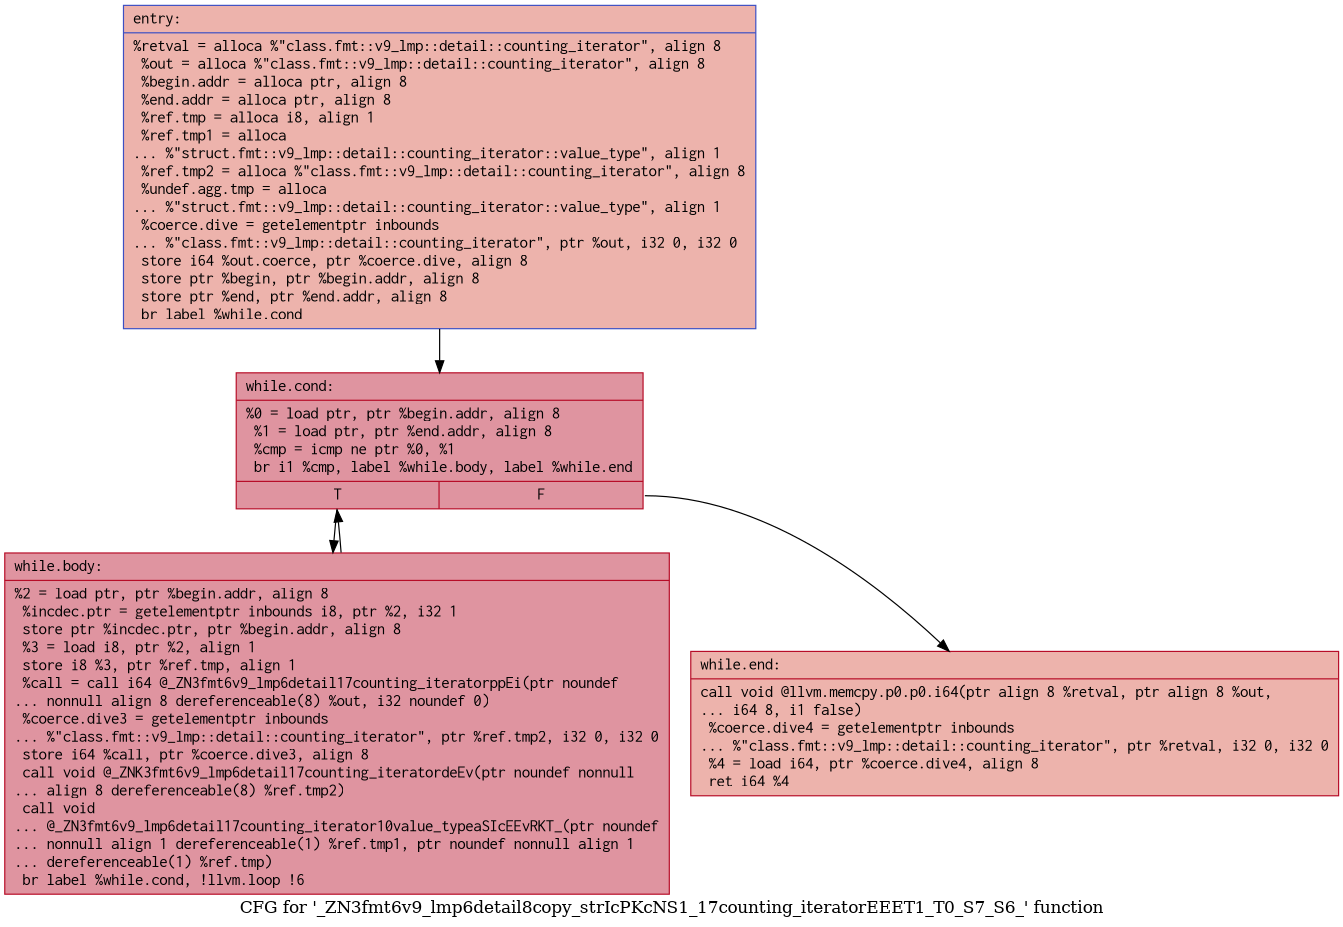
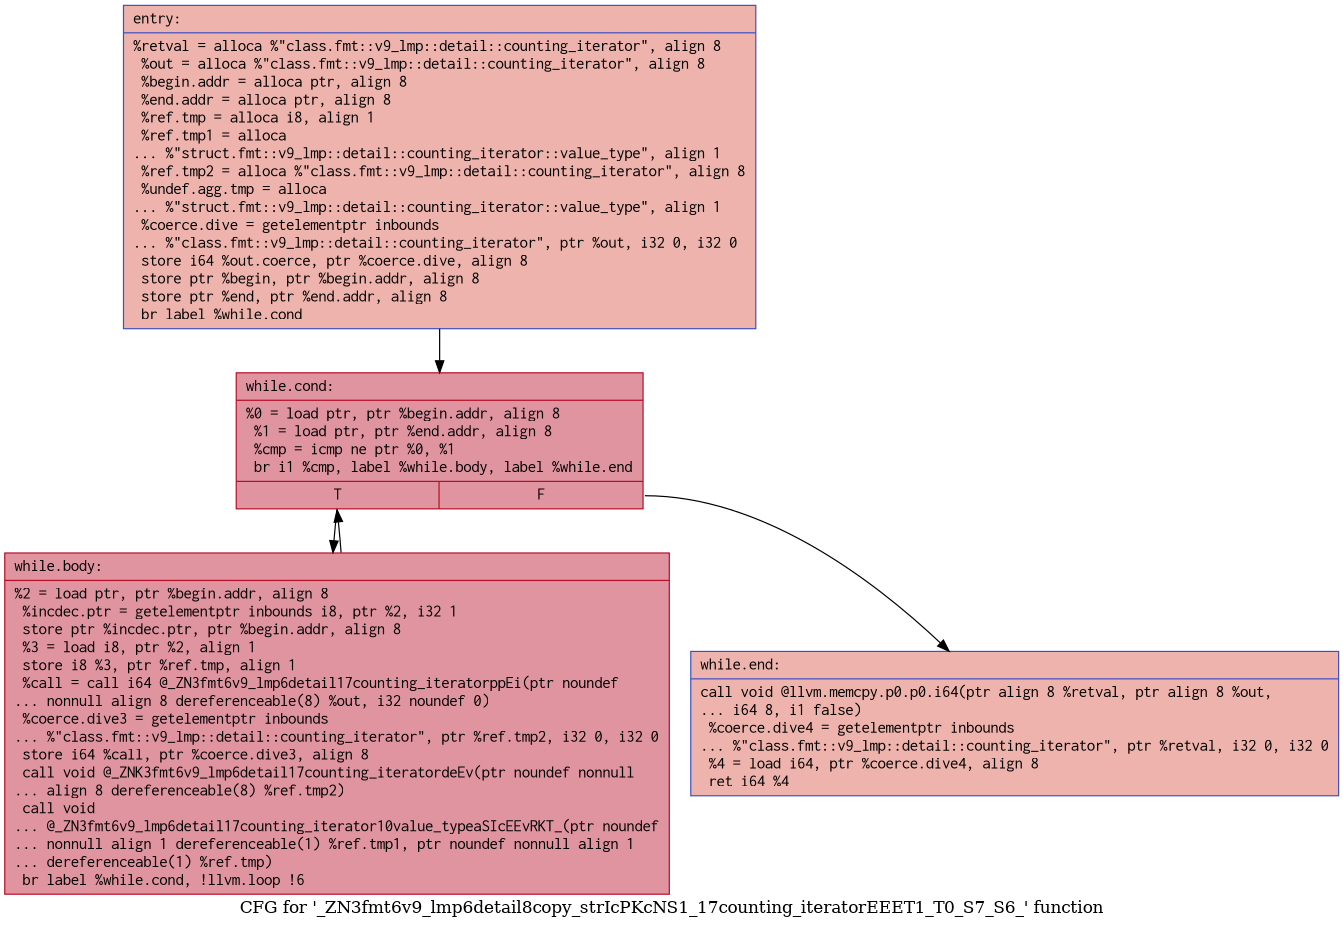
(1015, 724) -> (1015, 724)
